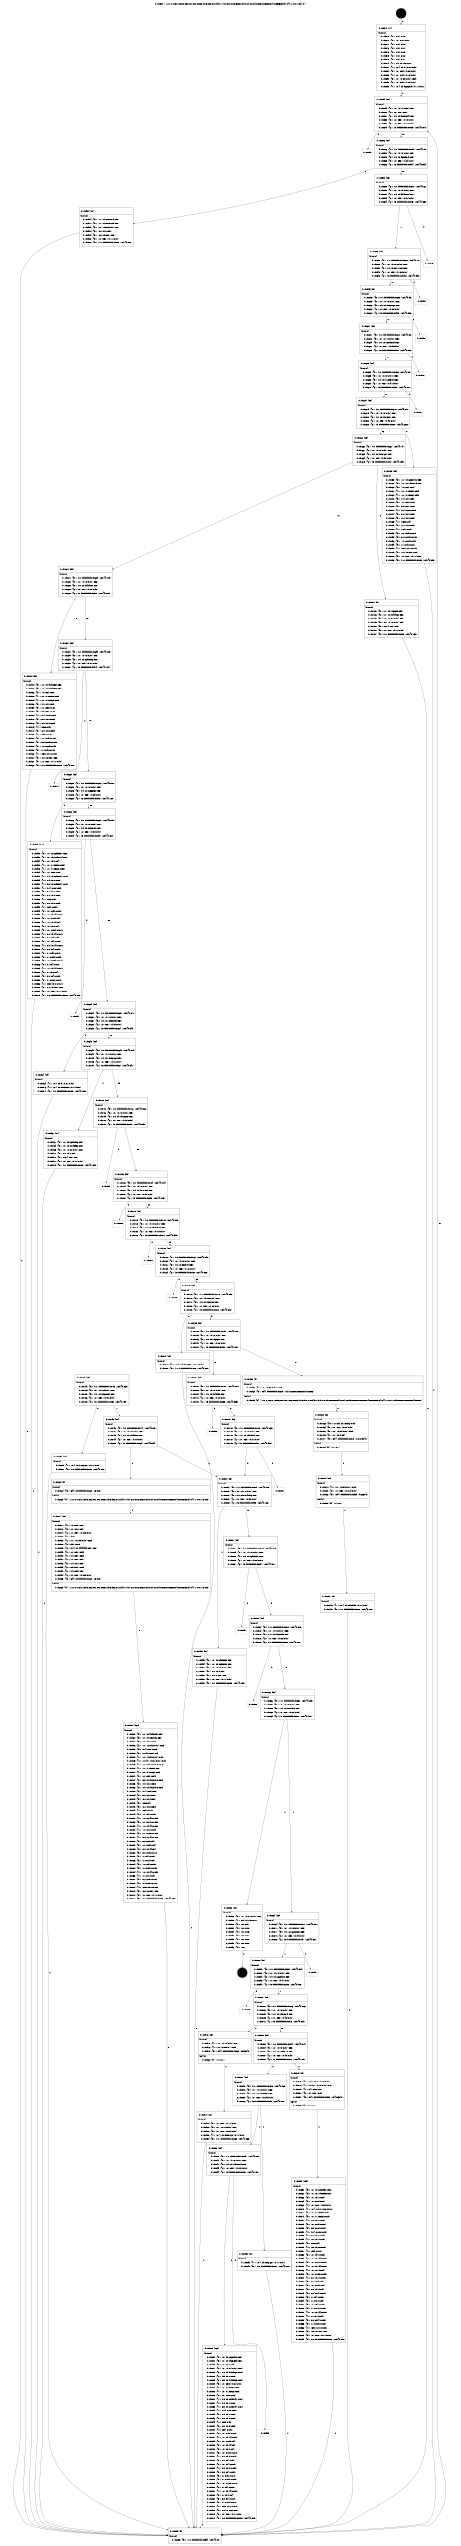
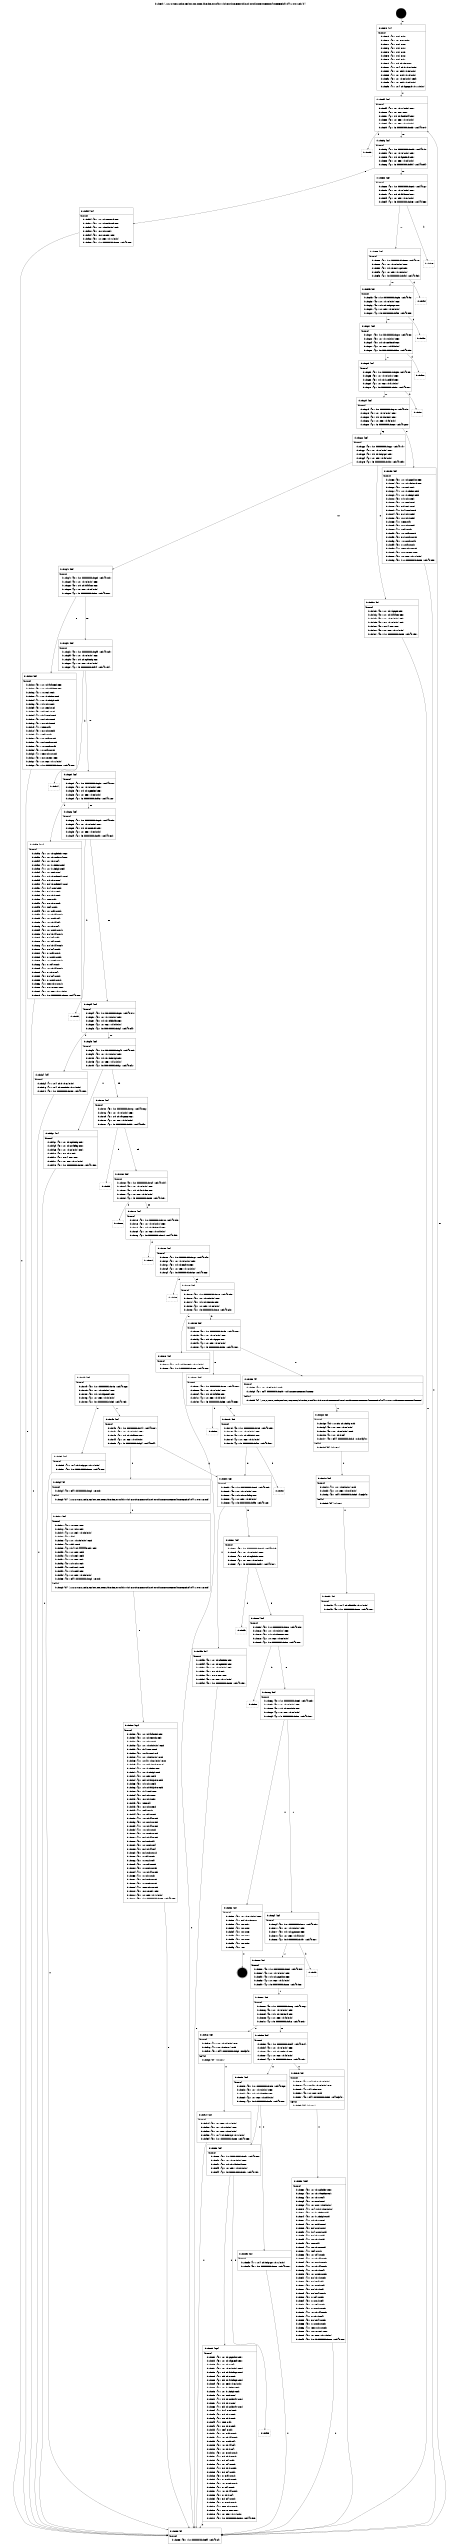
(167, 1242) -> none
(245, 2010) -> none
